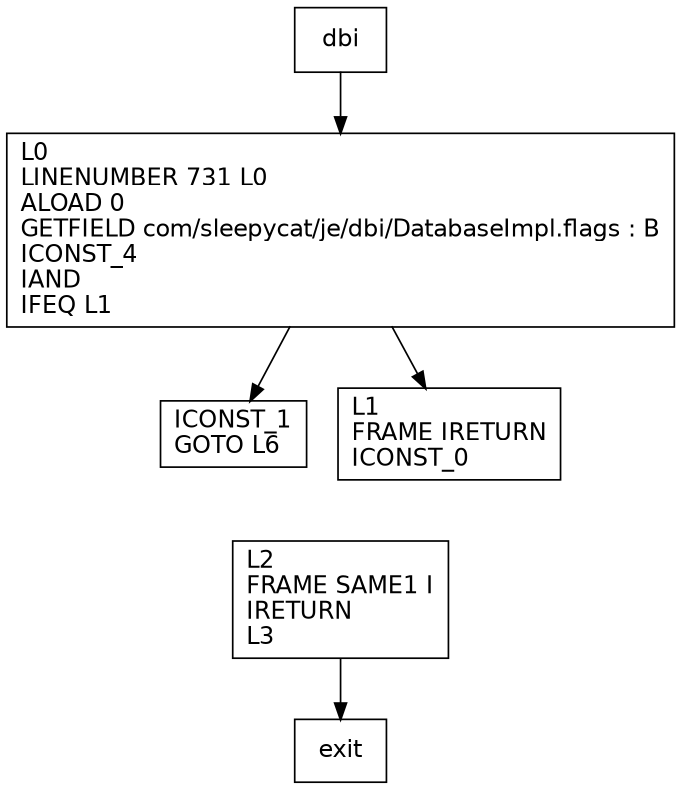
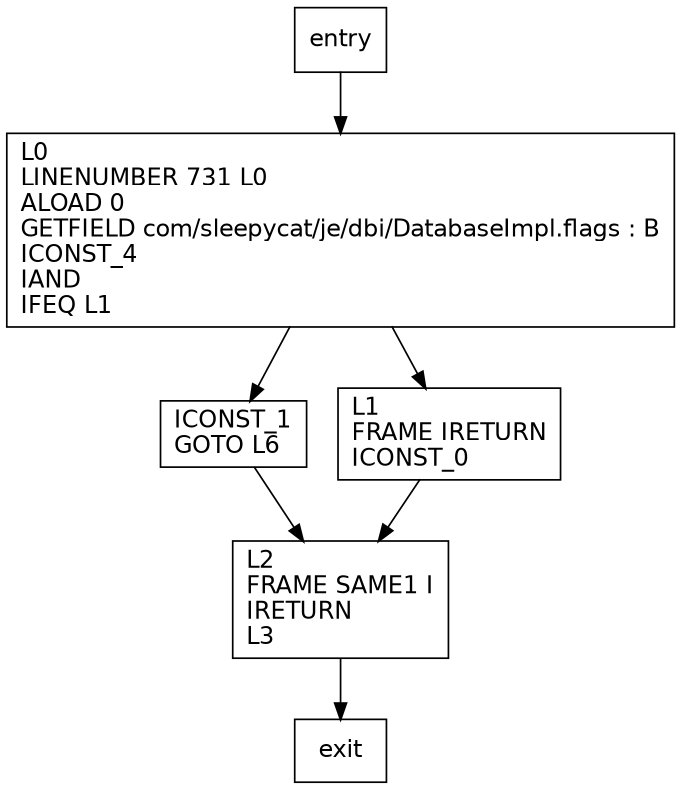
(341, 40) -> (341, 40)
none -> (274, 497)
none -> (404, 503)
